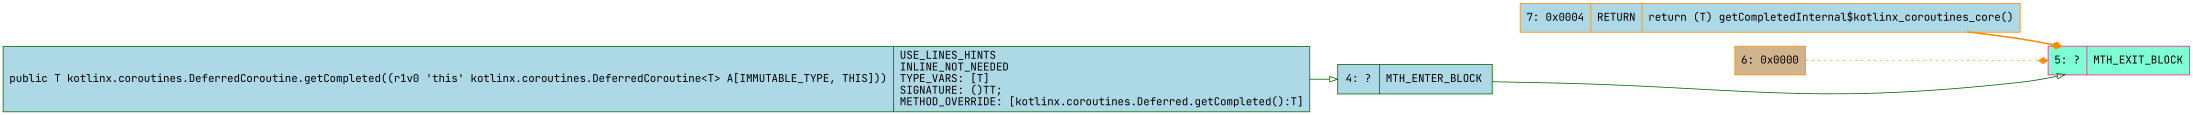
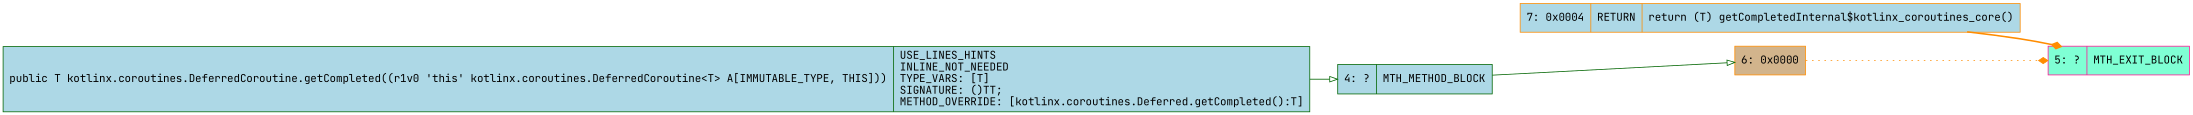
(1434, 79) -> (1434, 79)
(1775, 93) -> (1610, 69)
